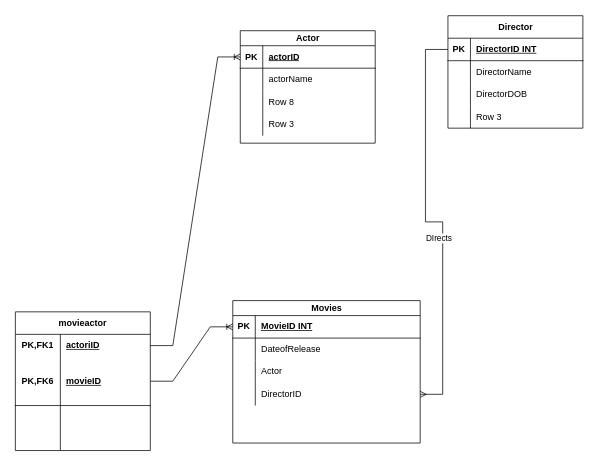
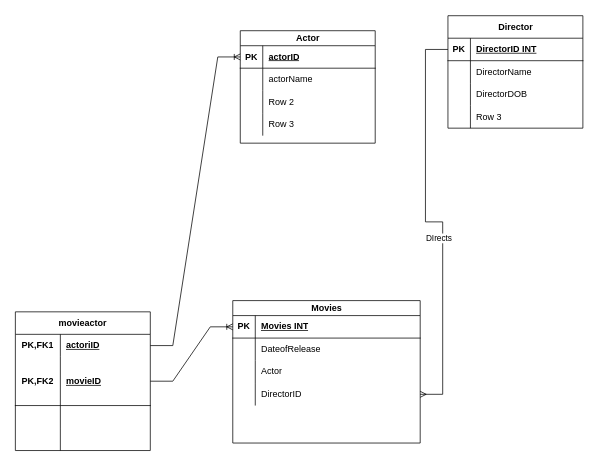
(280, 102) -> (280, 102)
(287, 327) -> (284, 327)
(38, 381) -> (38, 381)
